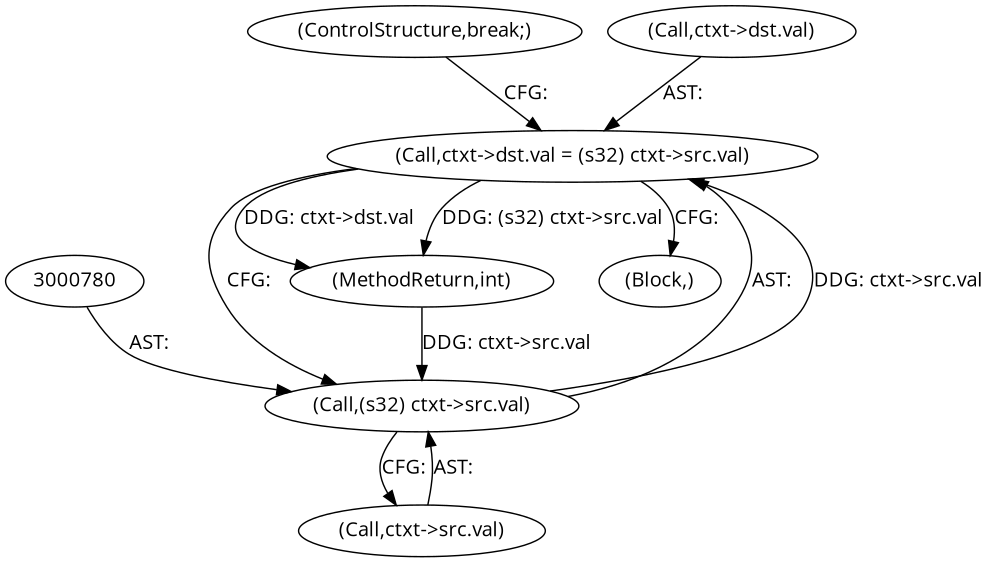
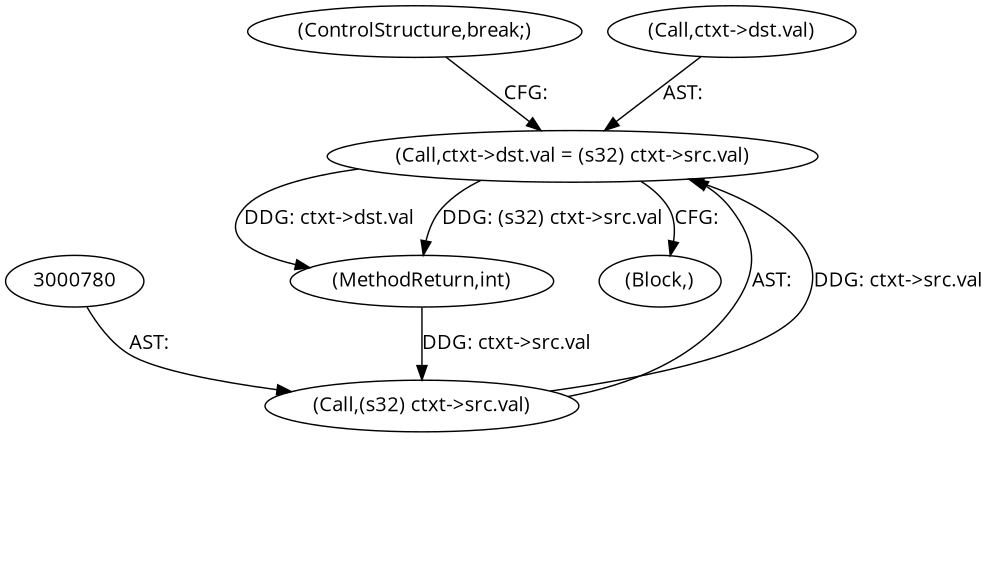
(209, 251) -> none
(422, 531) -> none
